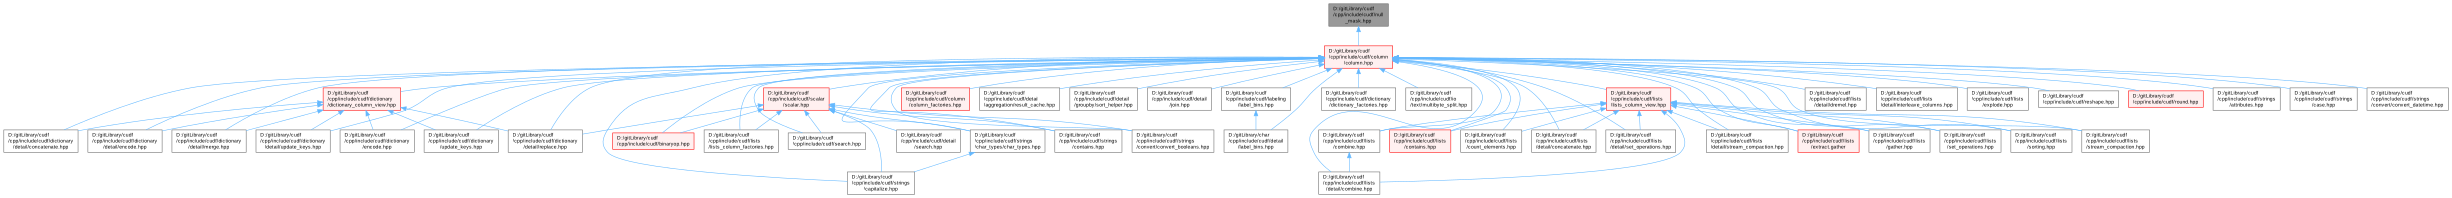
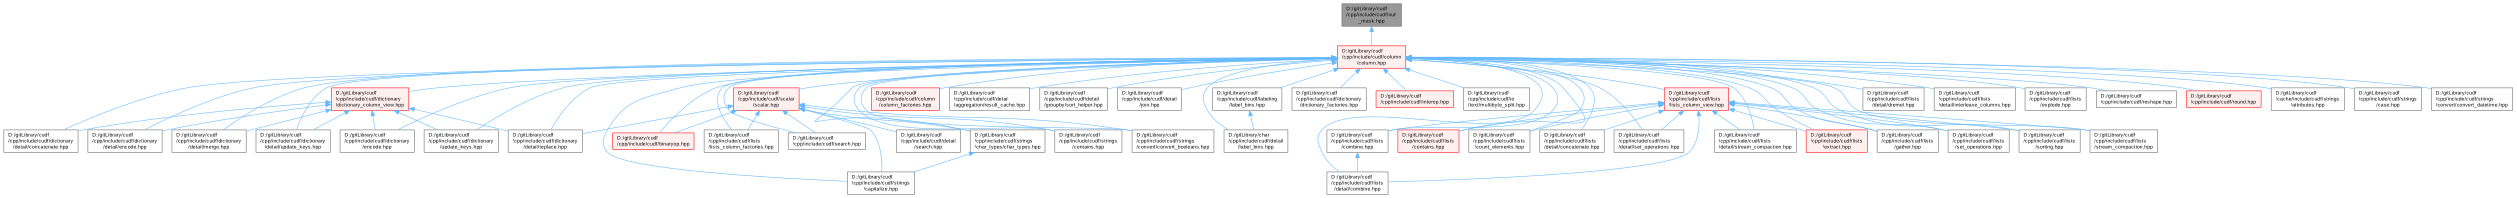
none -> (1415, 99)
(2247, 99) -> (2308, 99)
(1829, 141) -> (1837, 141)
